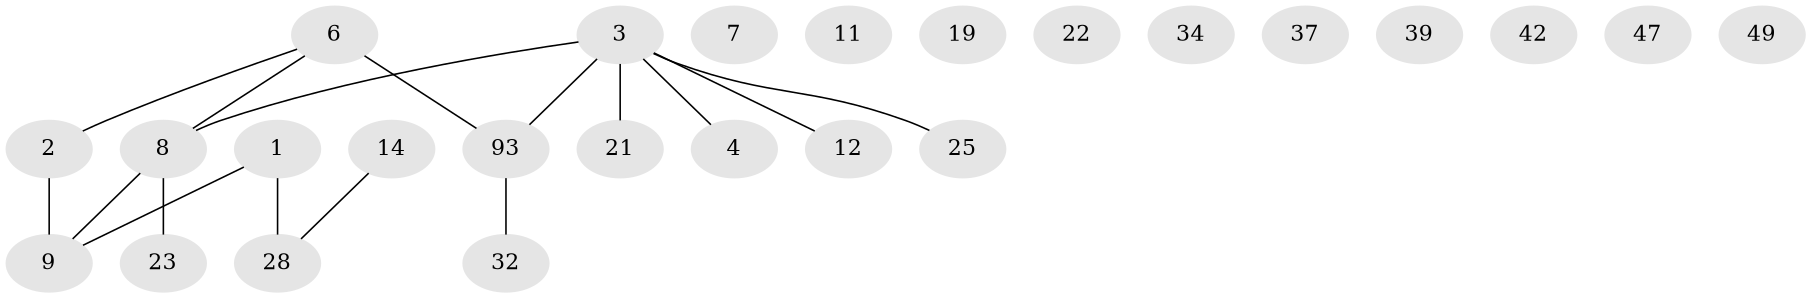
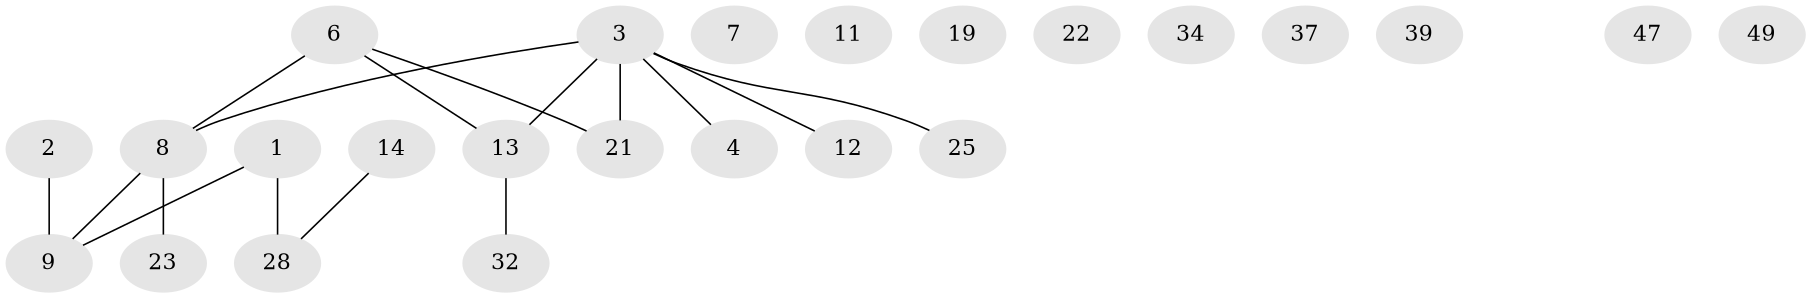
(1534, 35) -> none
(189, 88) -> (480, 88)
(506, 149) -> (506, 149)
